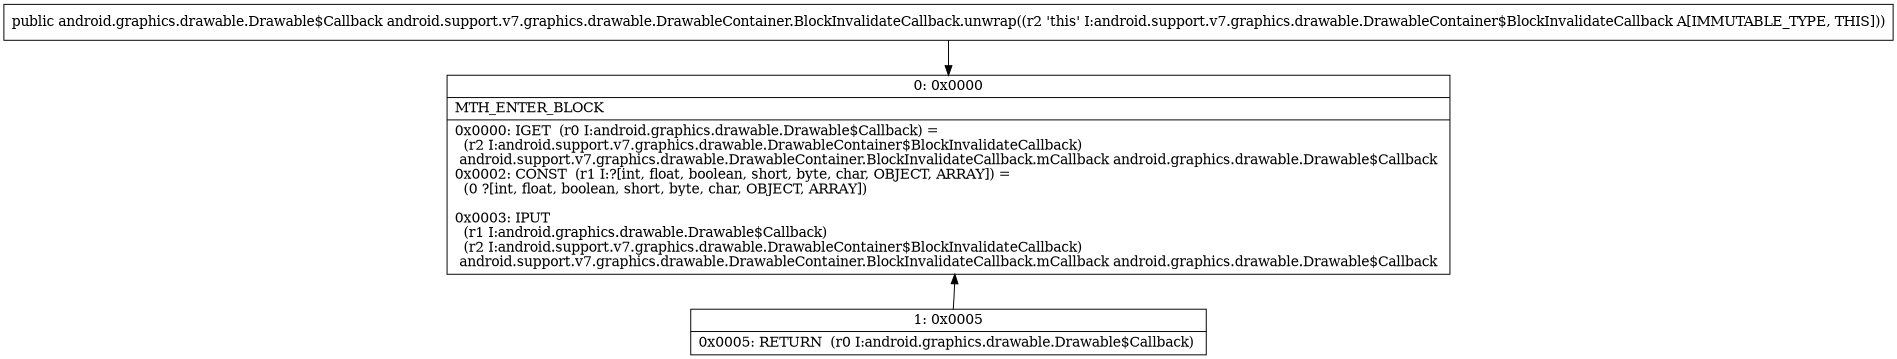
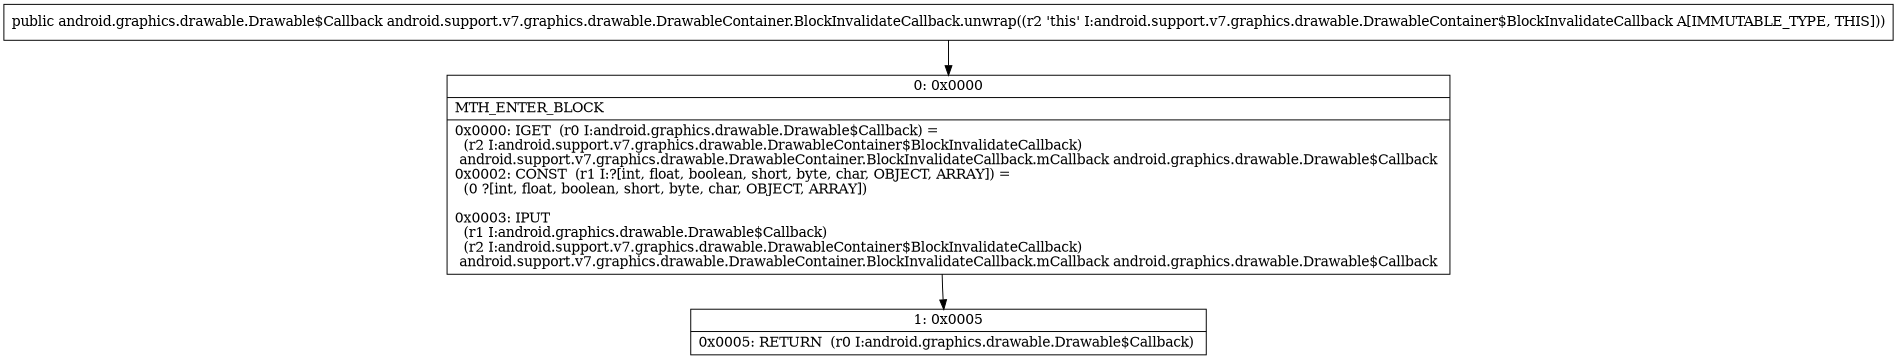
(954, 297) -> (943, 287)
